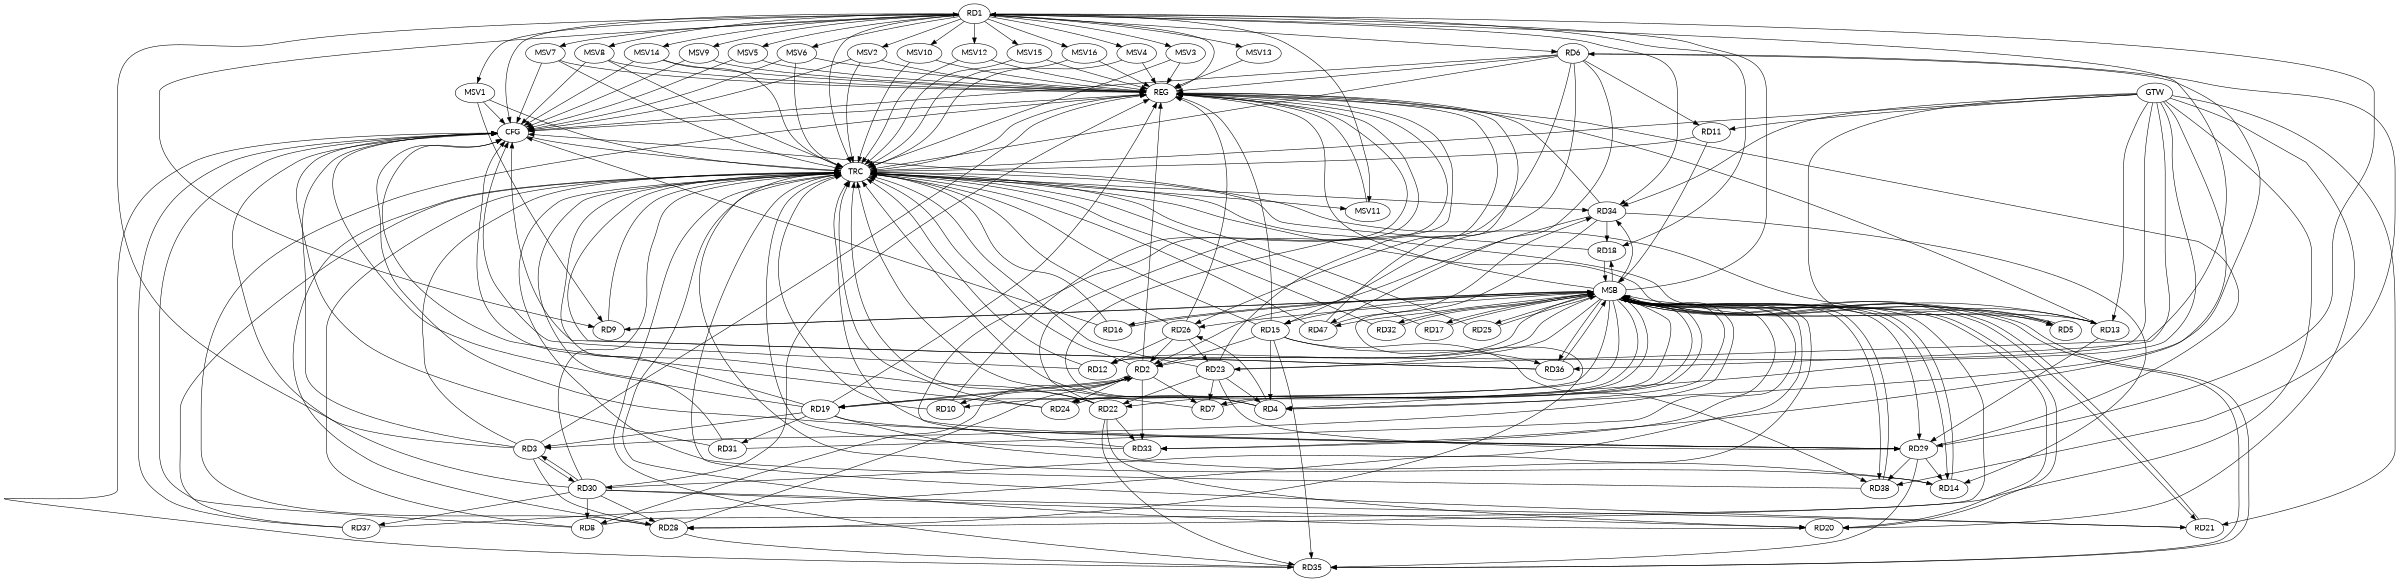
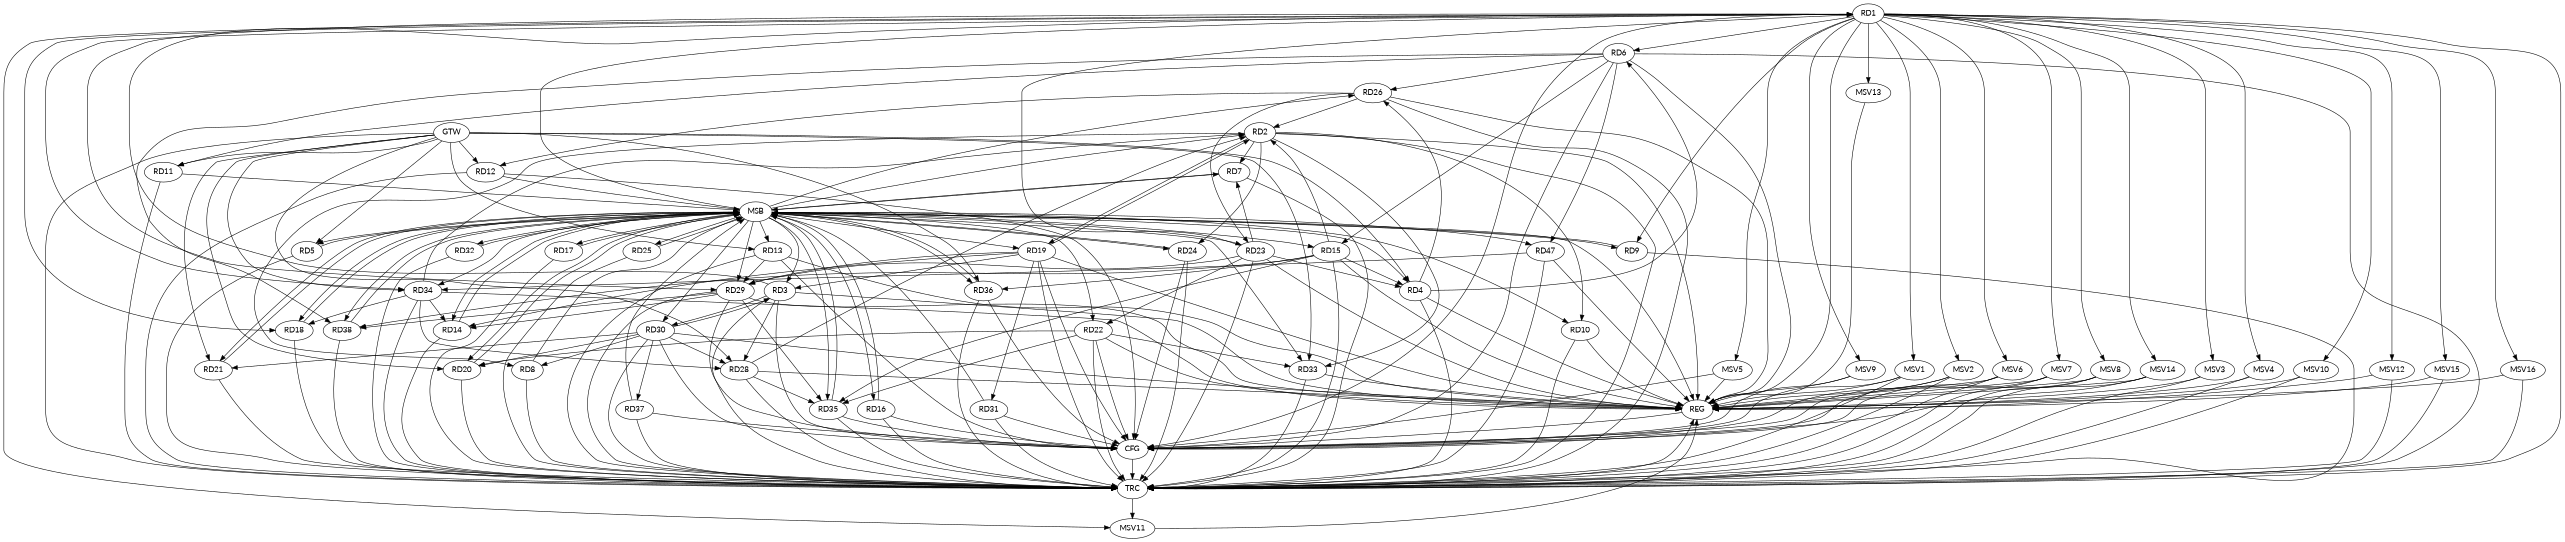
(1245, 193) -> (672, 481)
(531, 214) -> (1828, 391)
(159, 390) -> none
